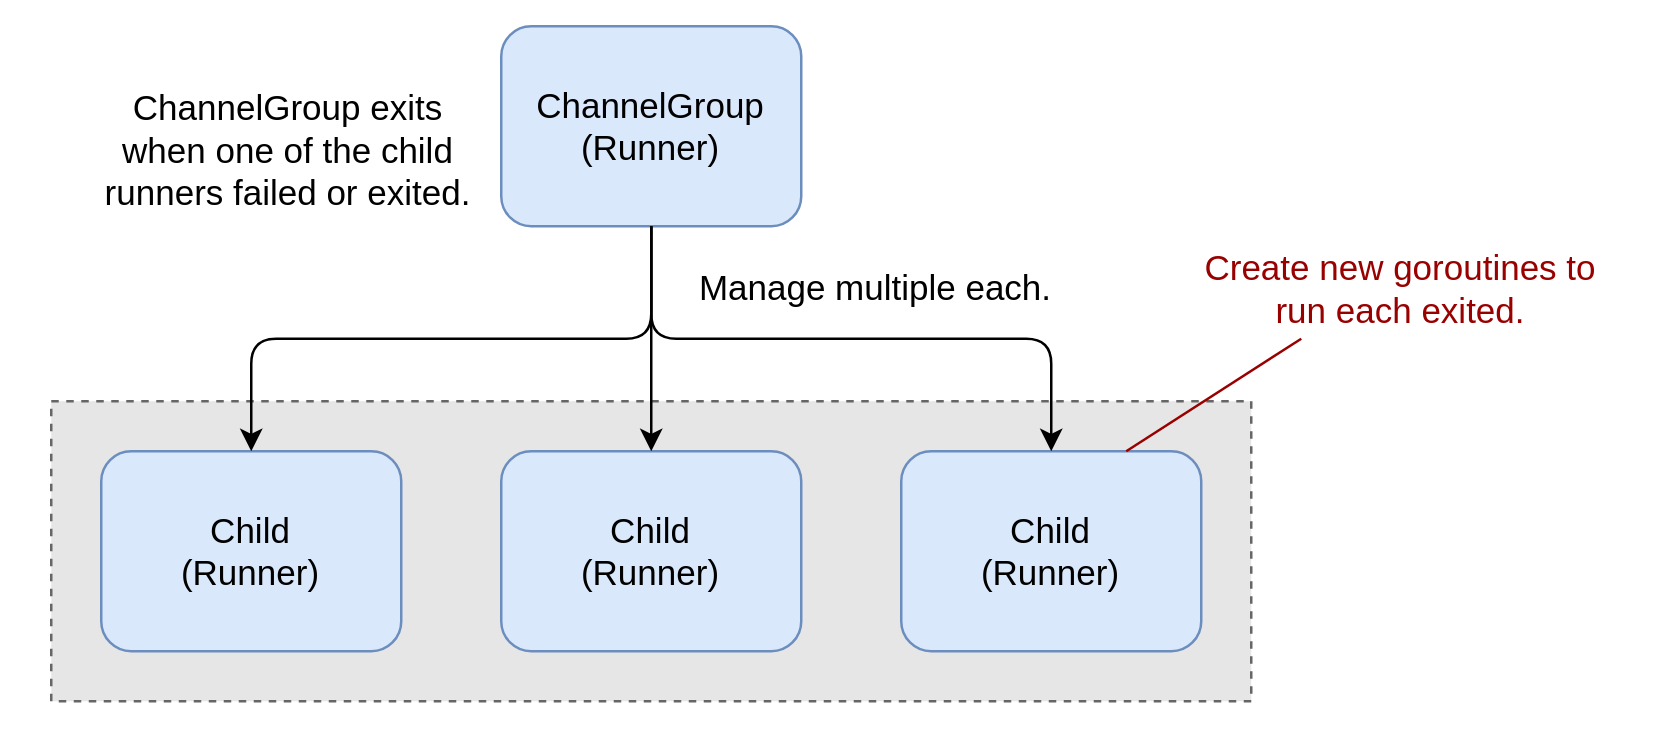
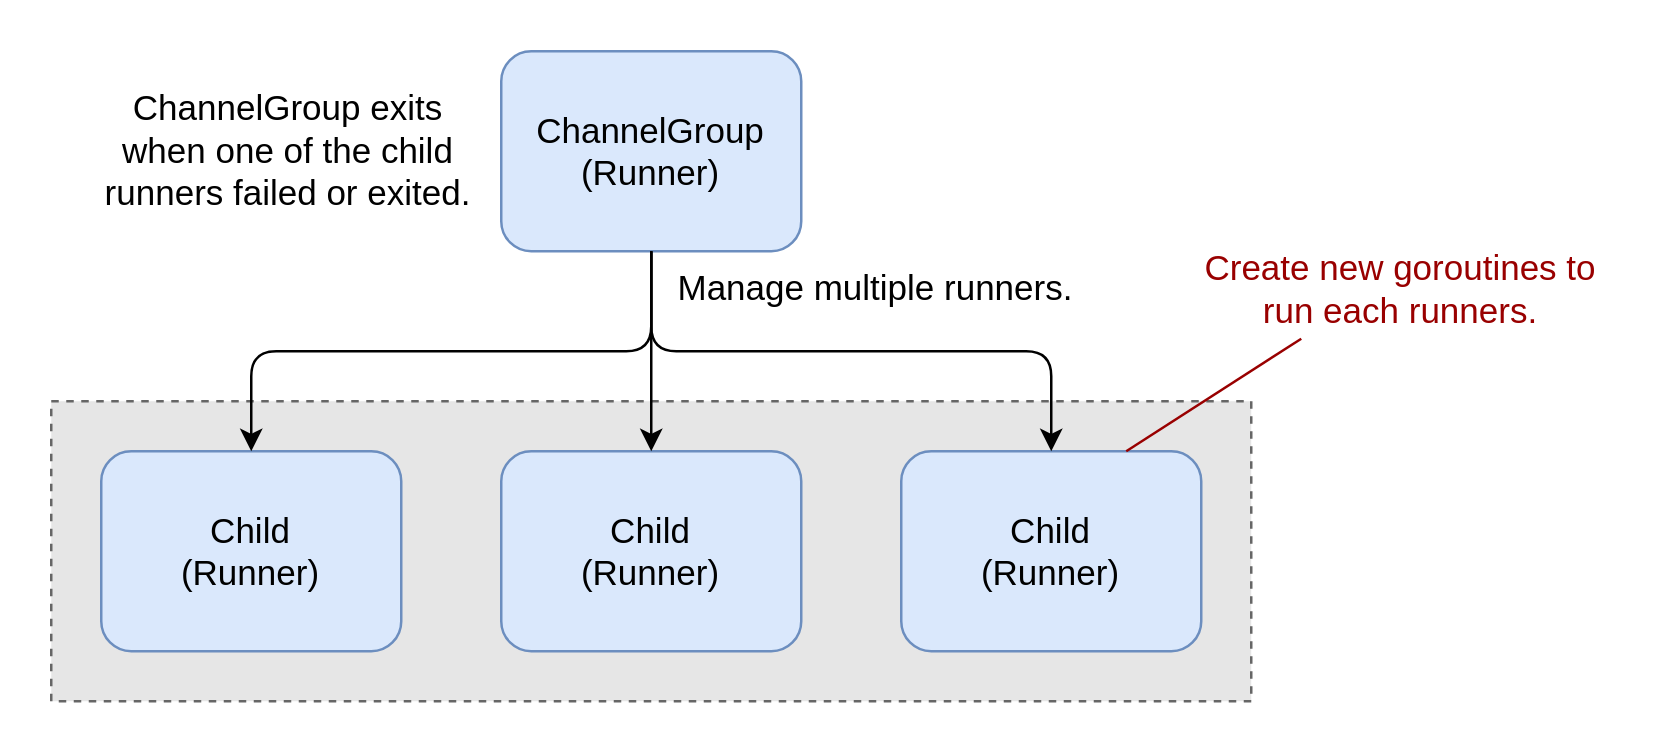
(651, 126) -> (651, 151)
(876, 289) -> (876, 289)
(1401, 289) -> (1401, 289)
